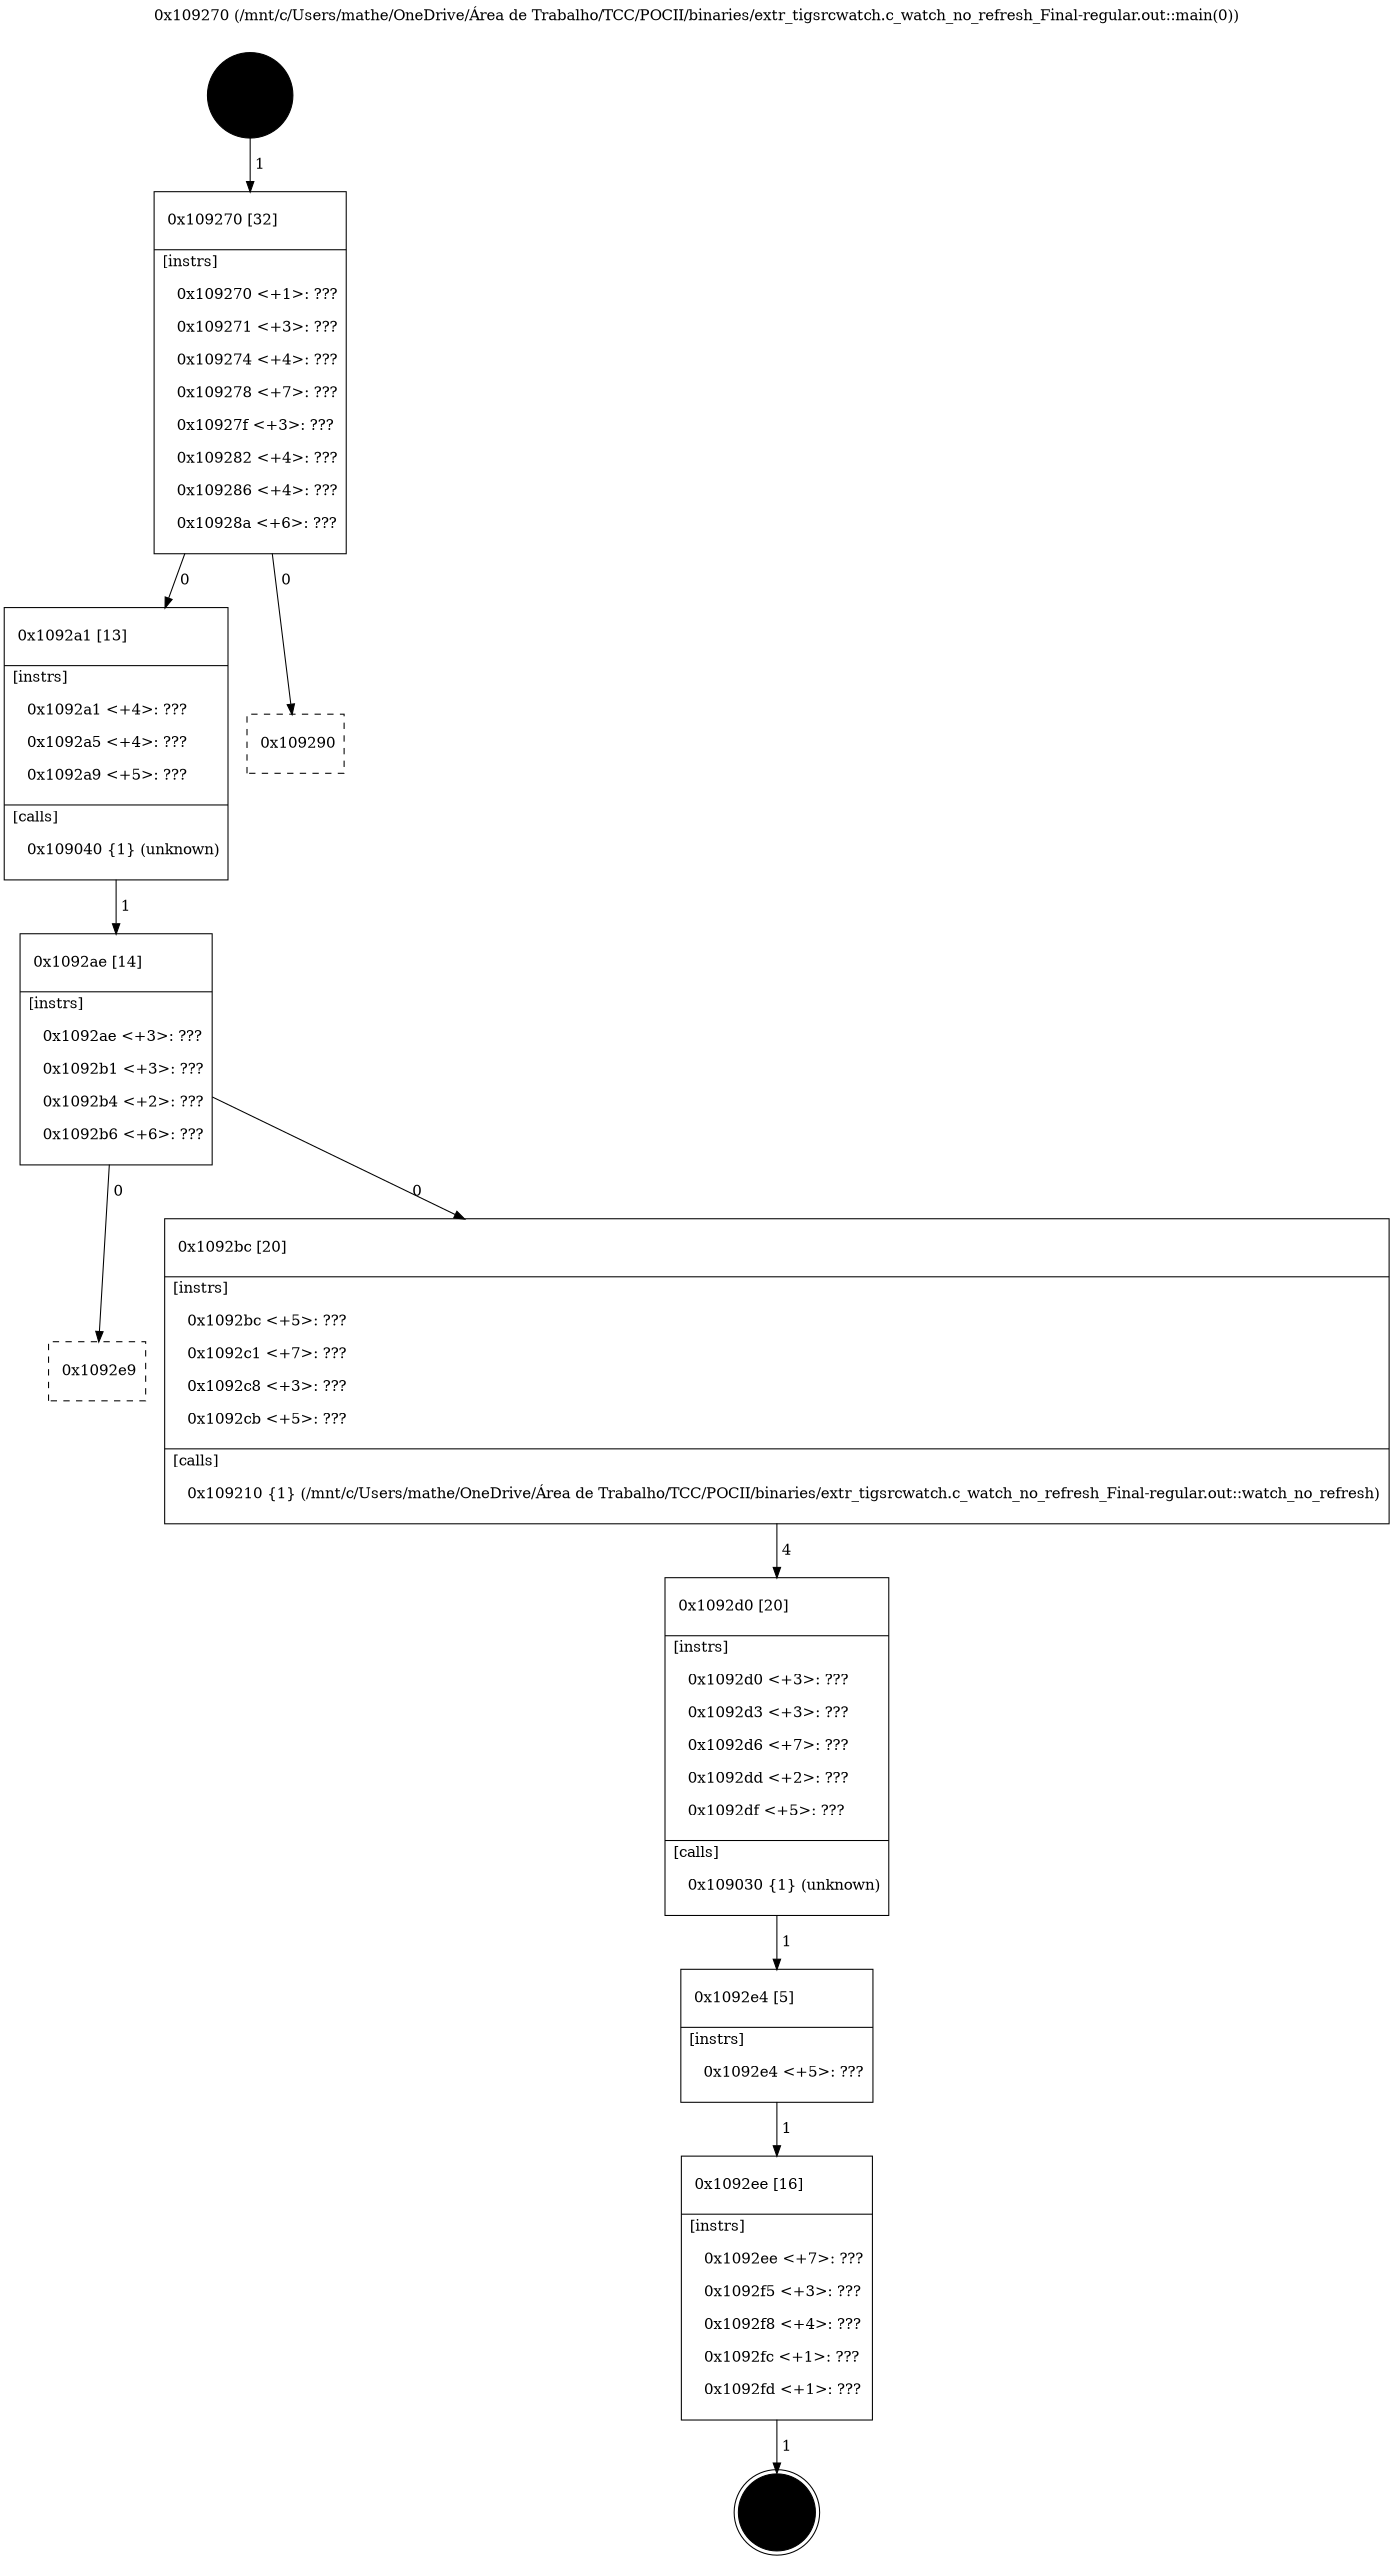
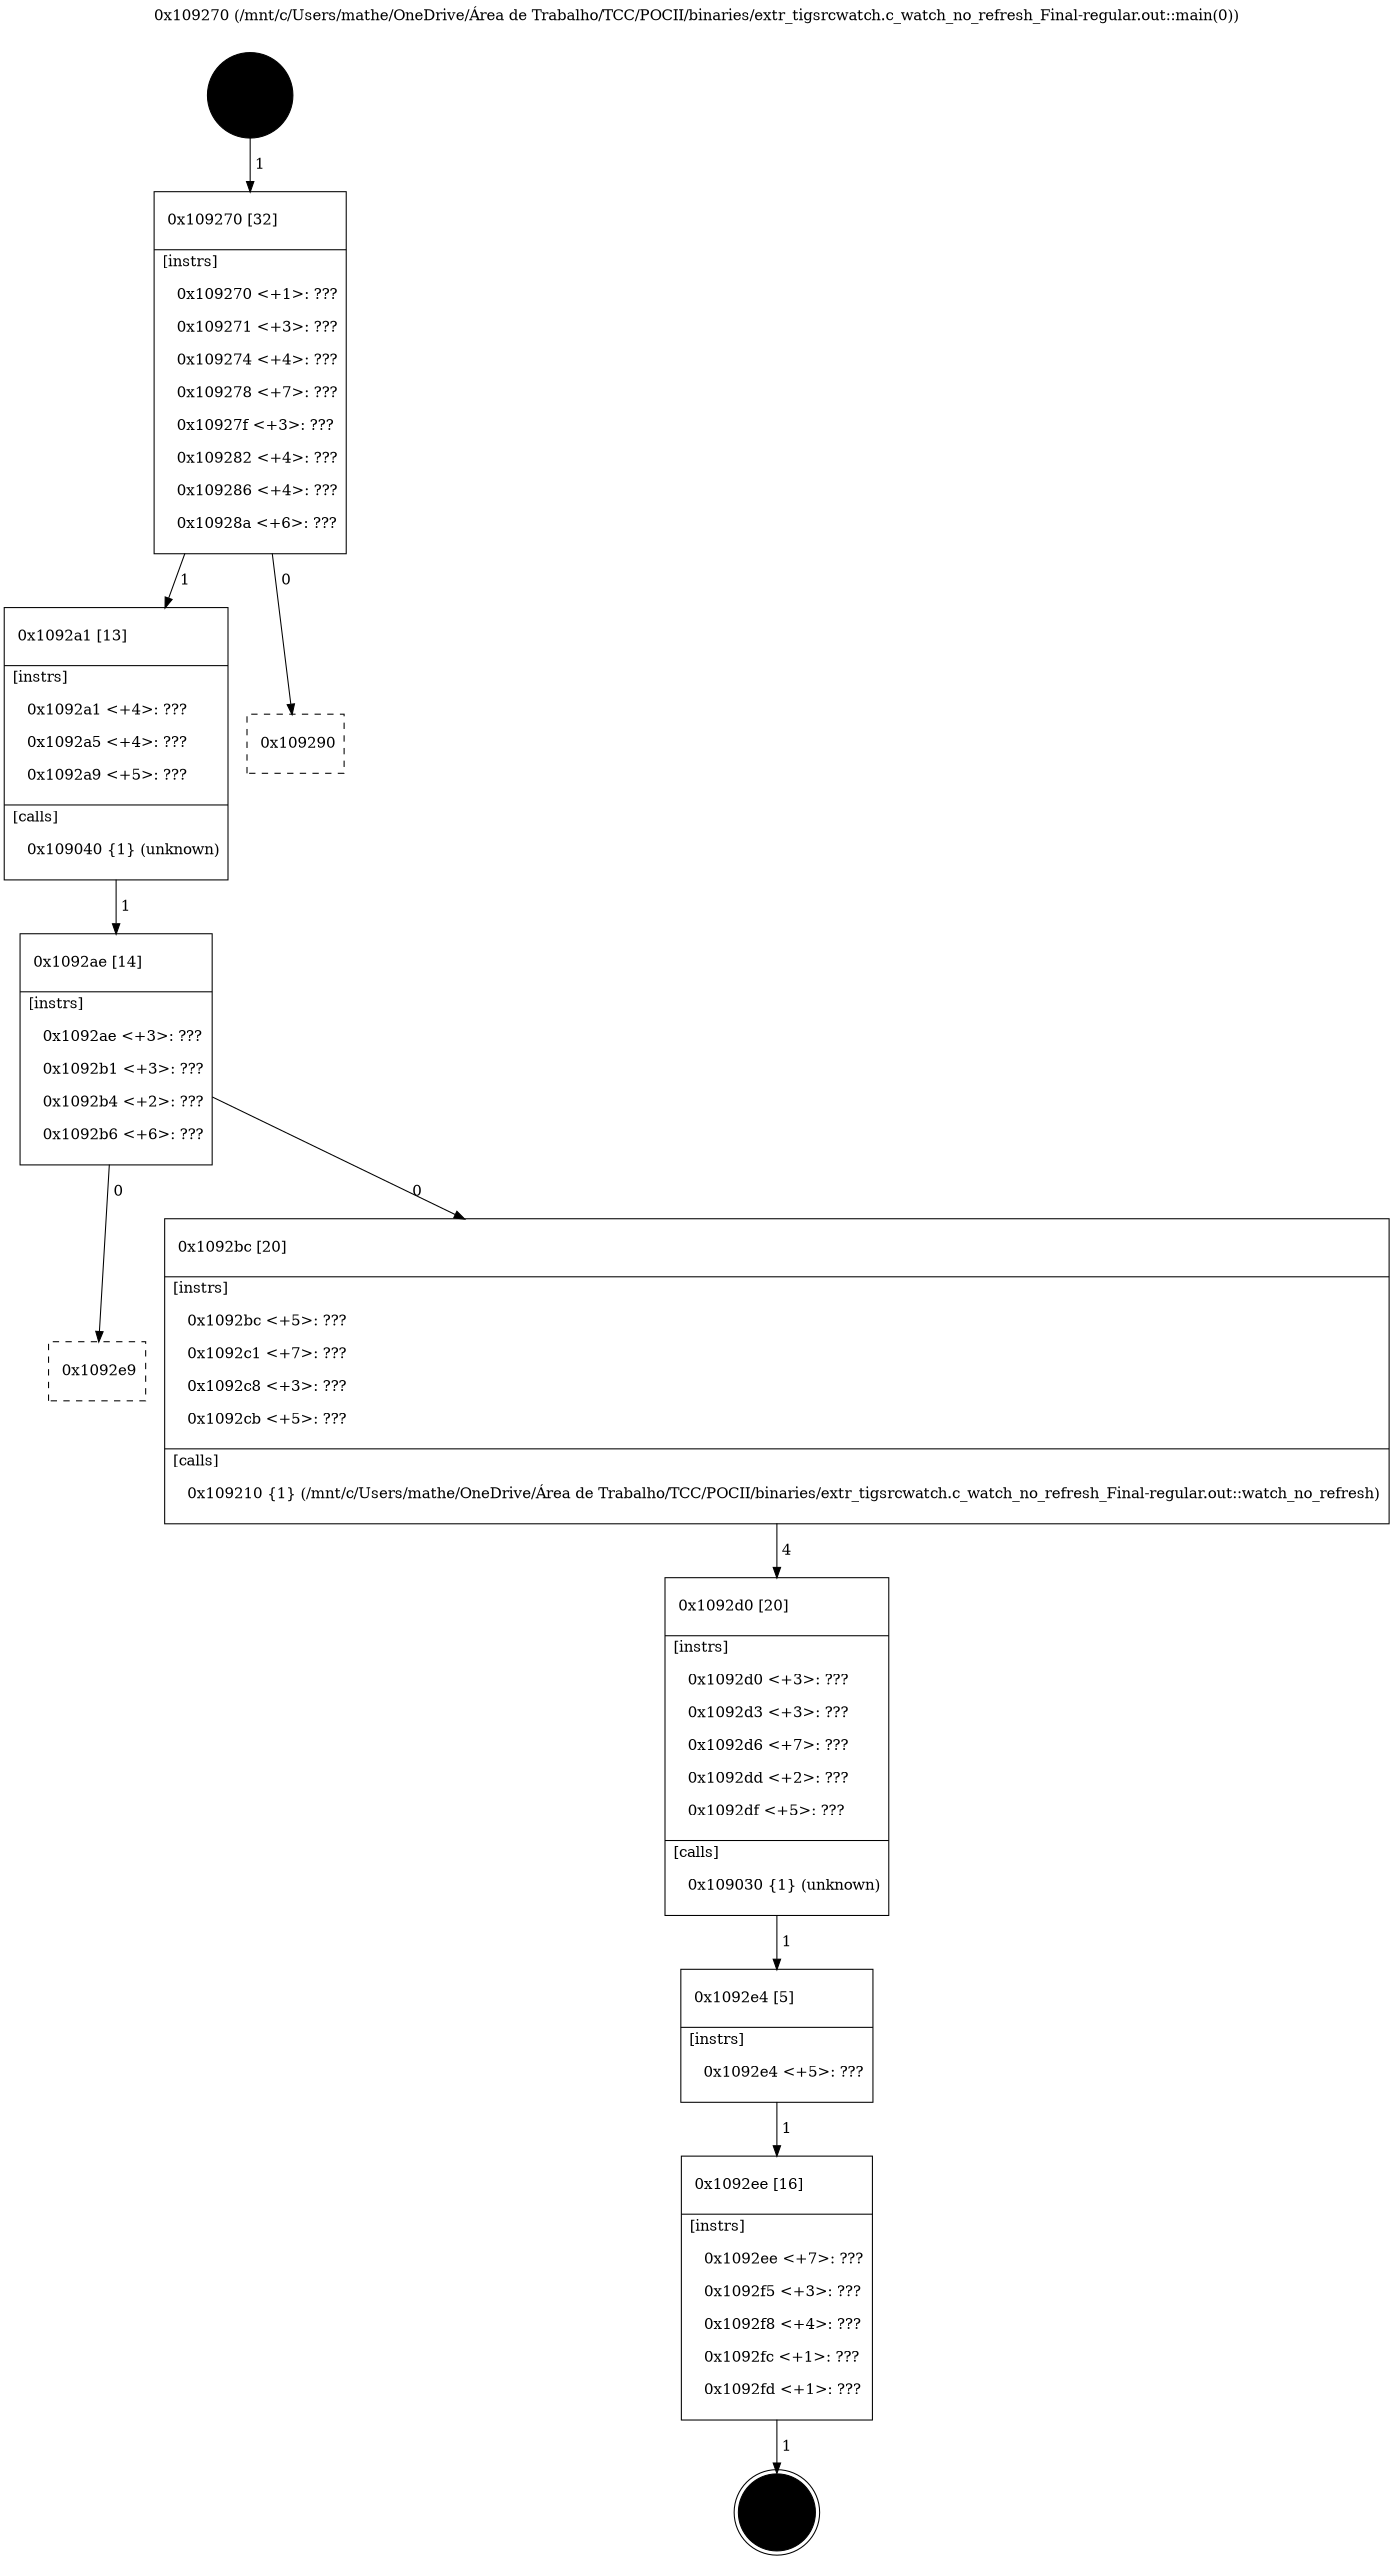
(183, 581) -> (183, 581)
